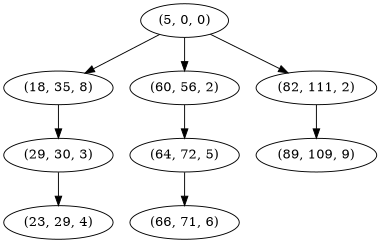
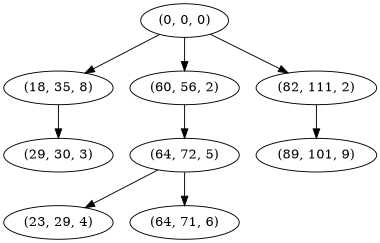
(185, 21) -> (185, 21)
(316, 155) -> (316, 155)
(58, 184) -> (126, 187)
(185, 222) -> (185, 222)
